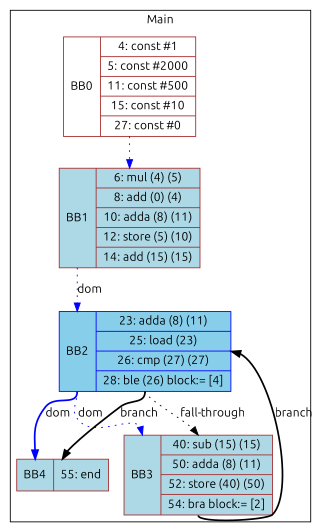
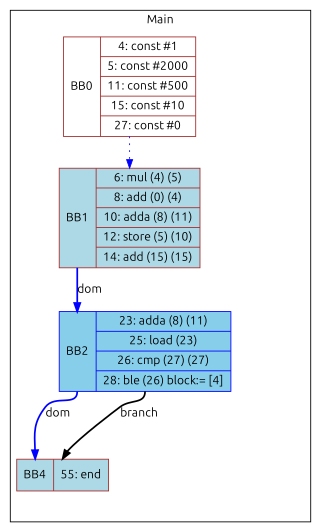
(77, 285) -> (77, 285)
(198, 475) -> none
